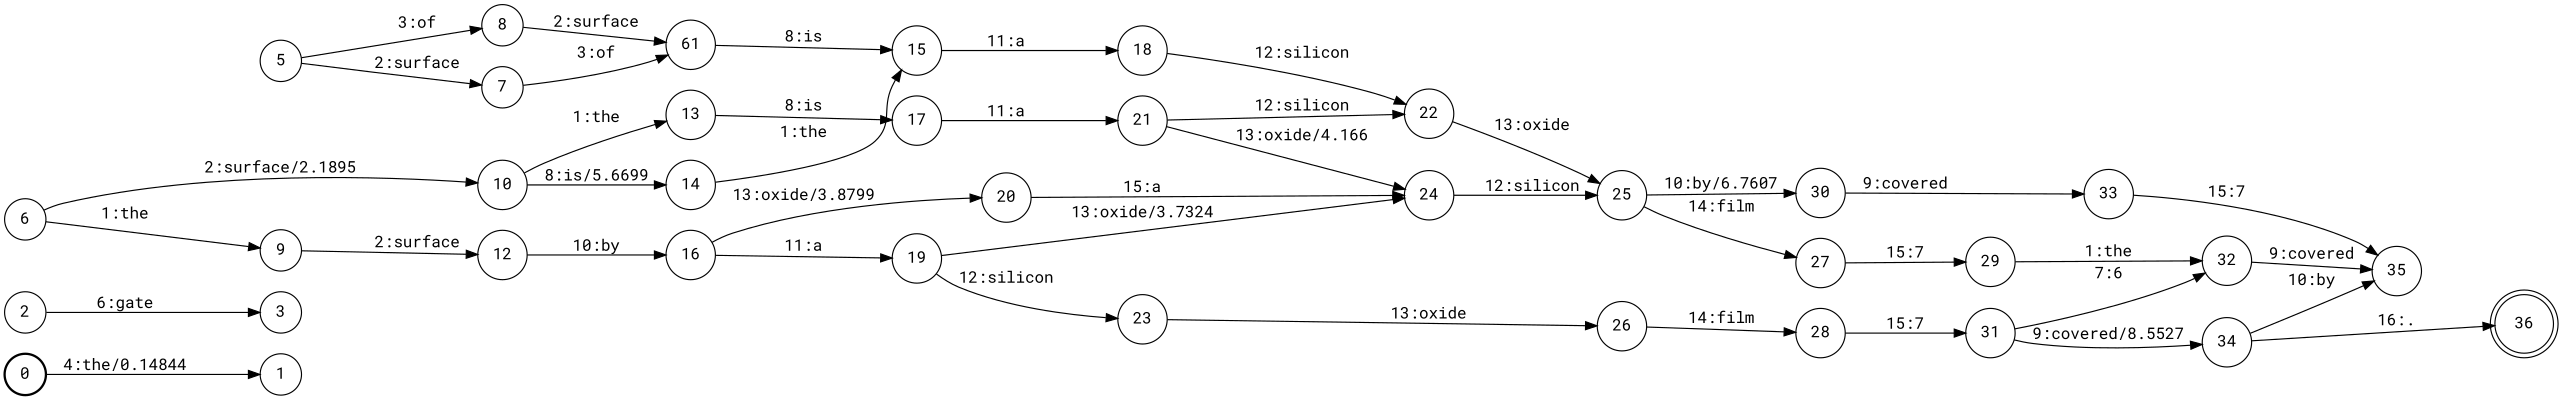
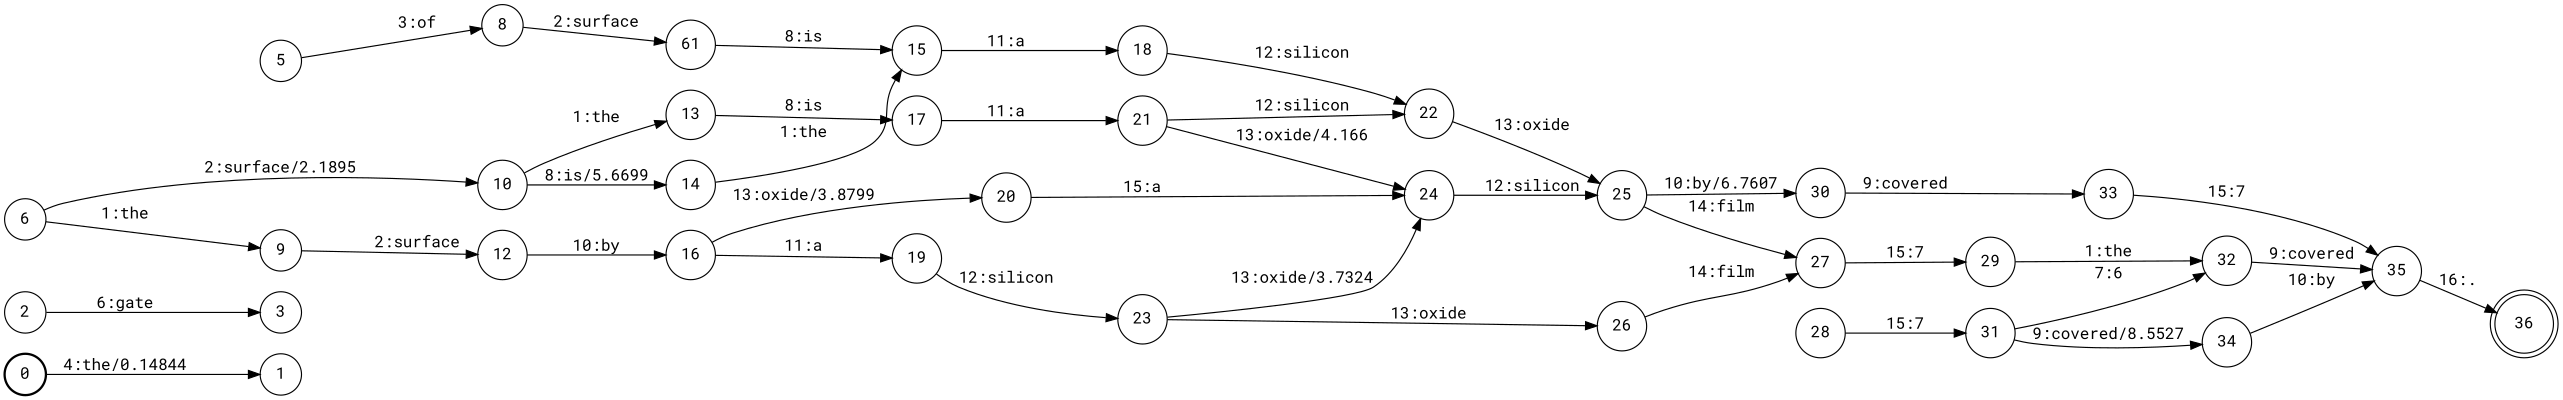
(502, 87) -> none
(1167, 228) -> (1307, 301)
(1716, 329) -> (1716, 297)
(2367, 334) -> (2453, 294)
